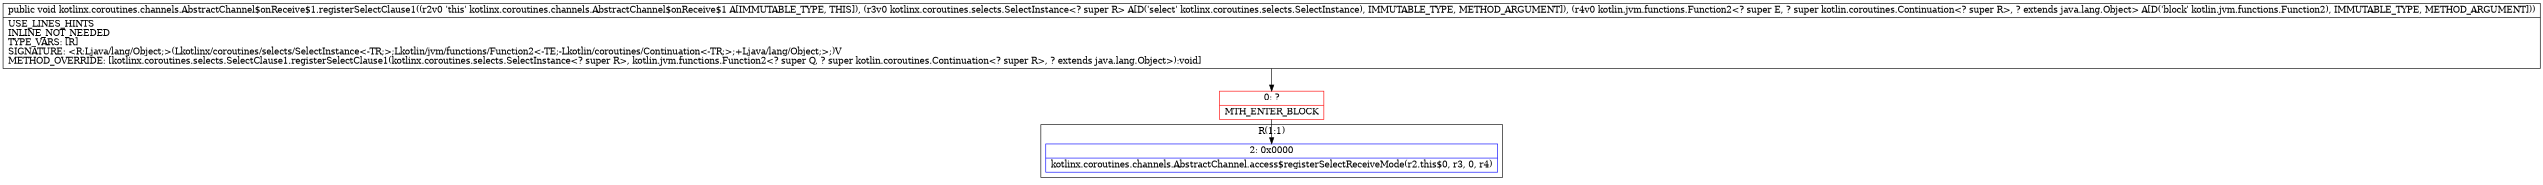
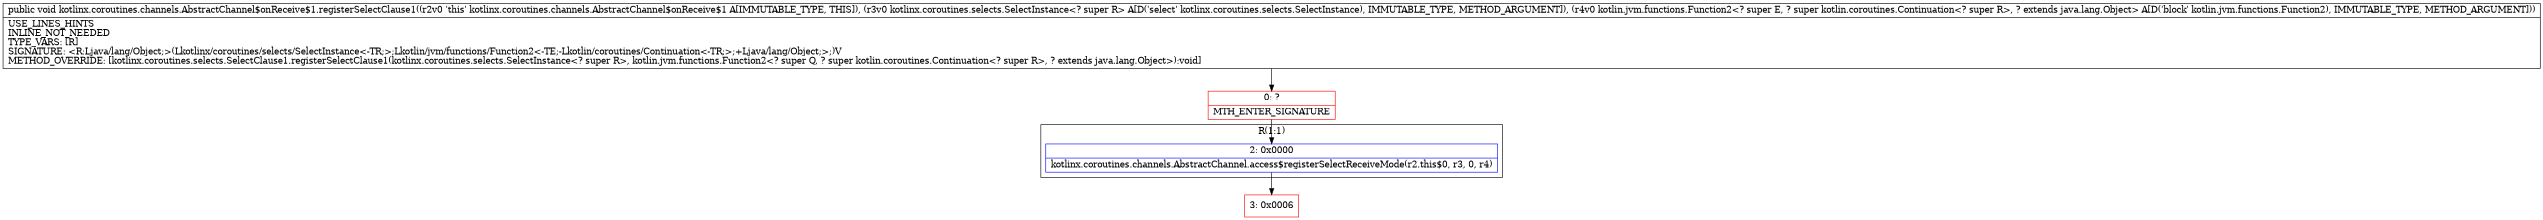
(1272, 112) -> (1272, 112)
none -> (1272, 206)
